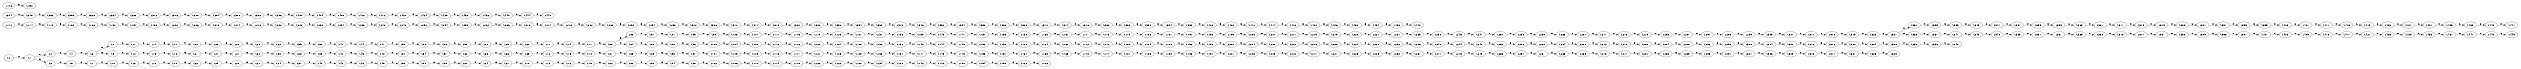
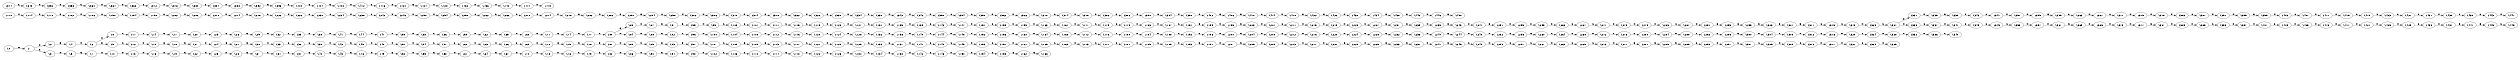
none -> (1427, 15)
